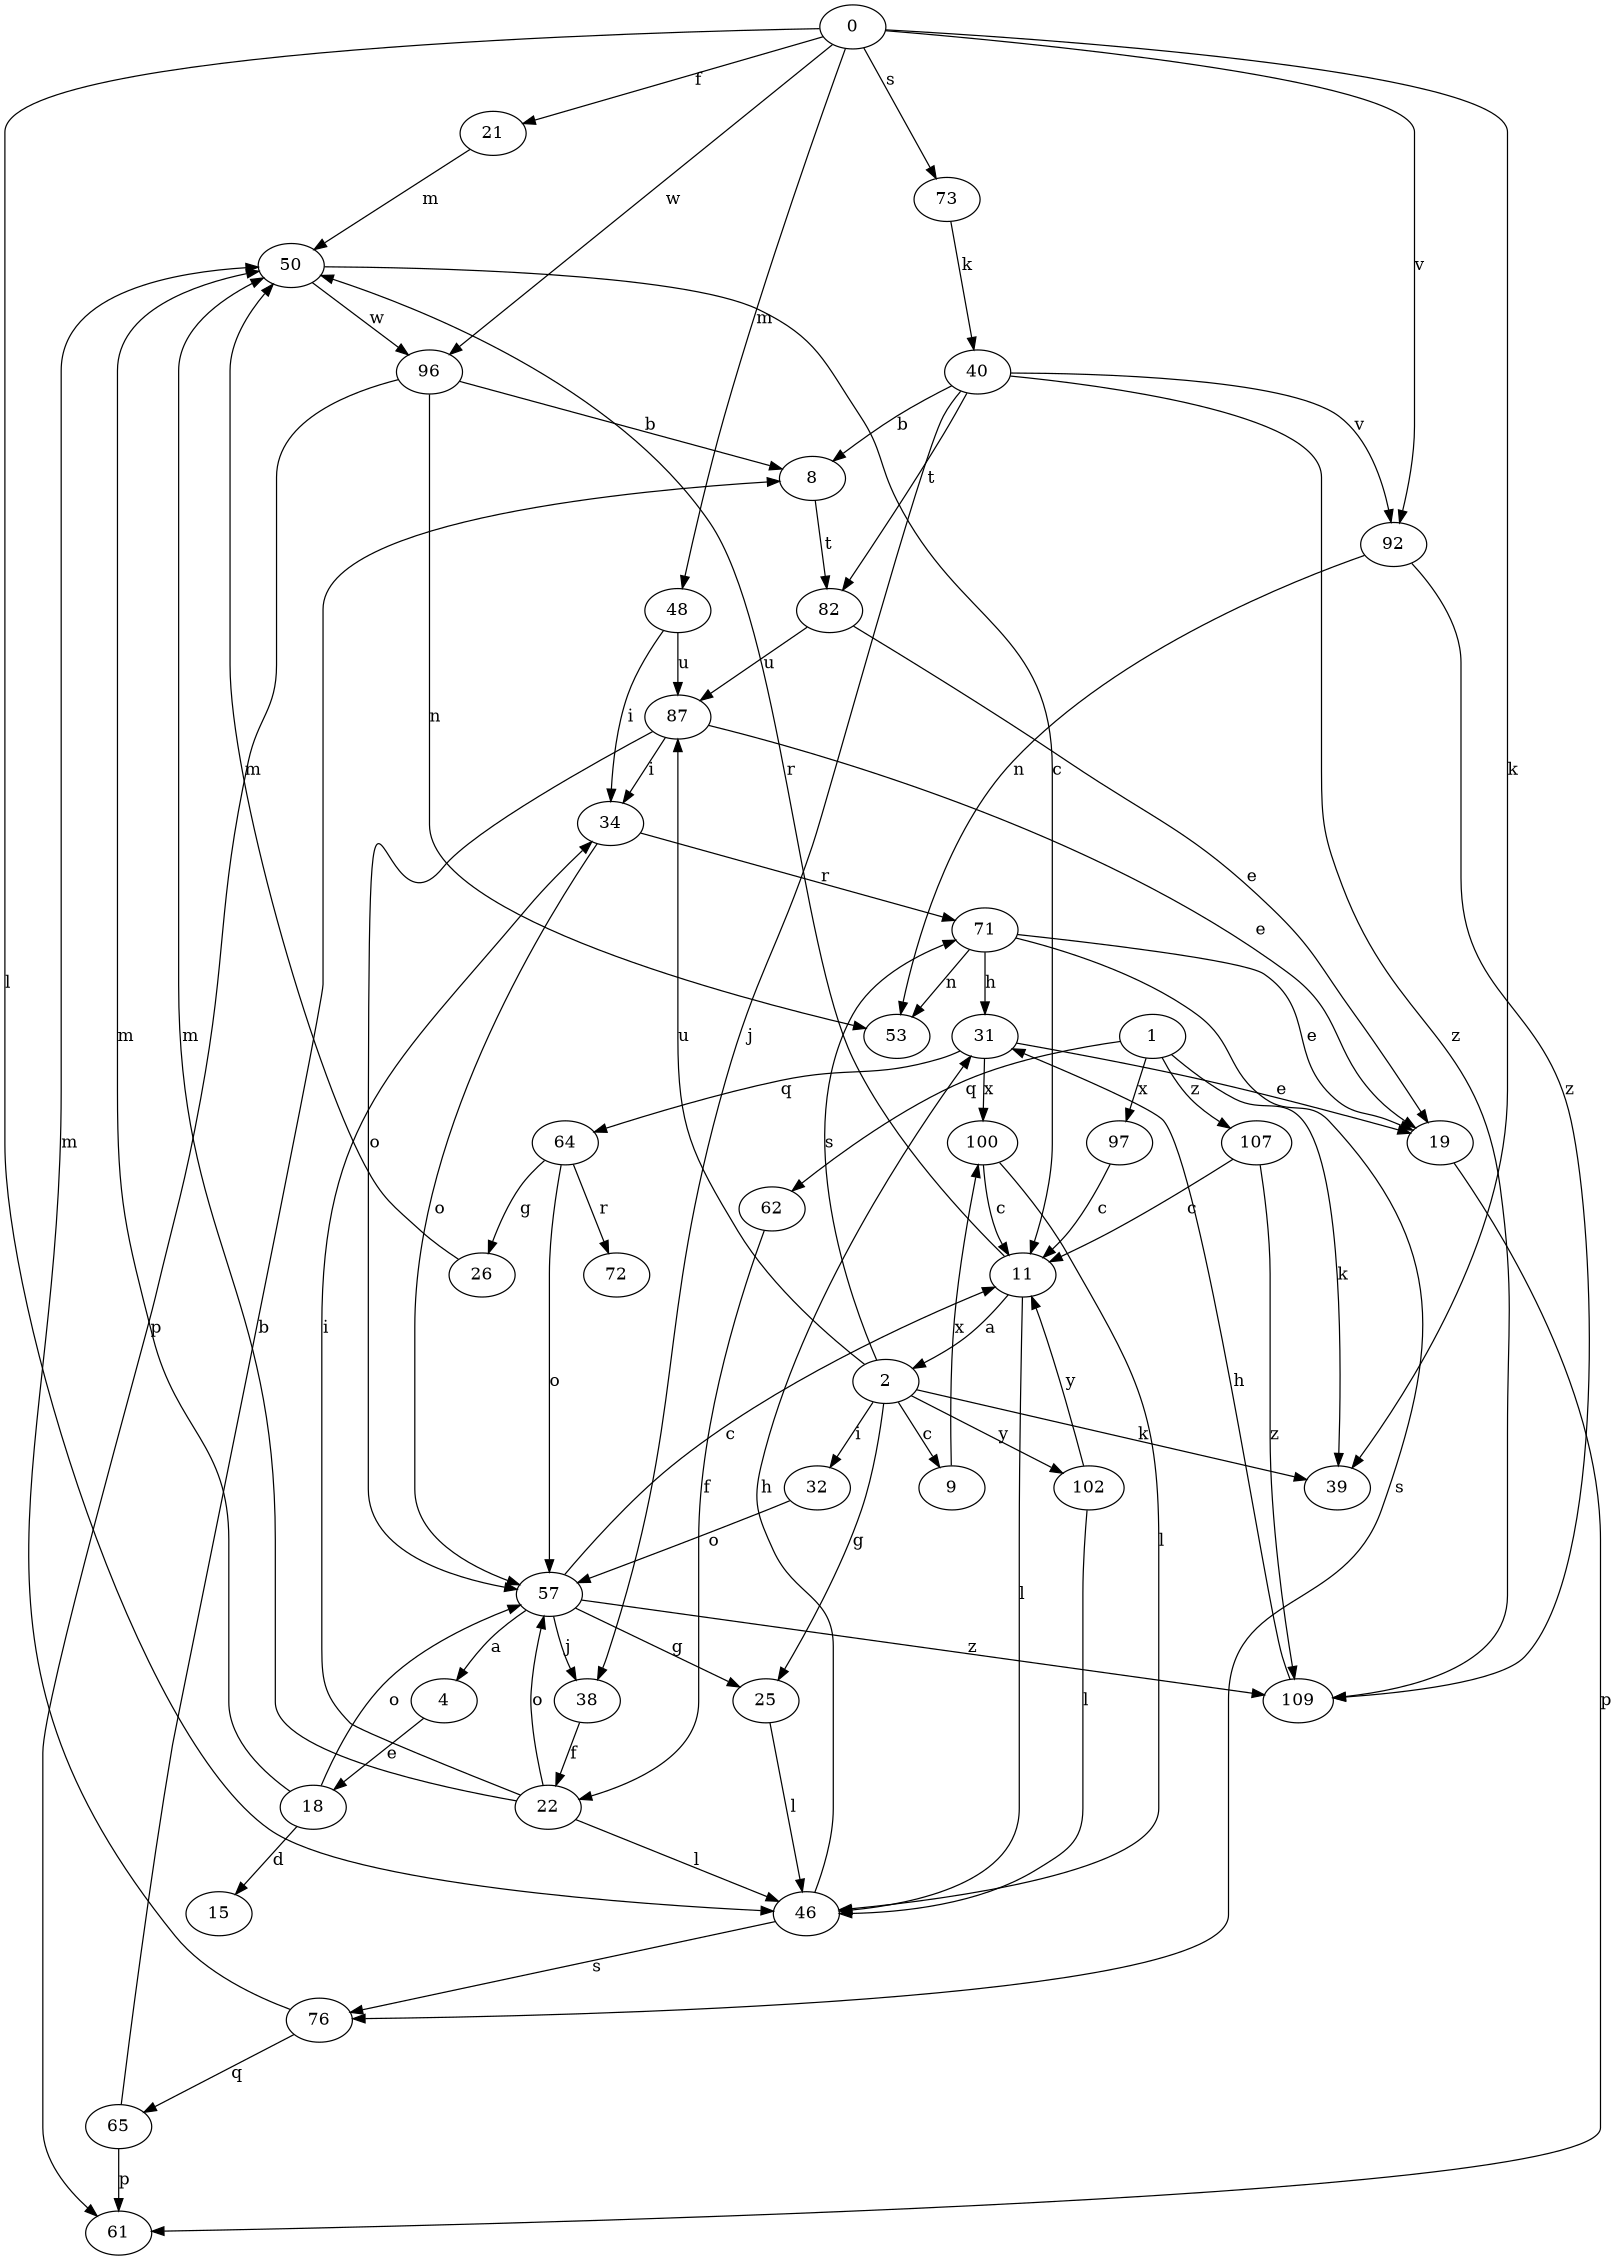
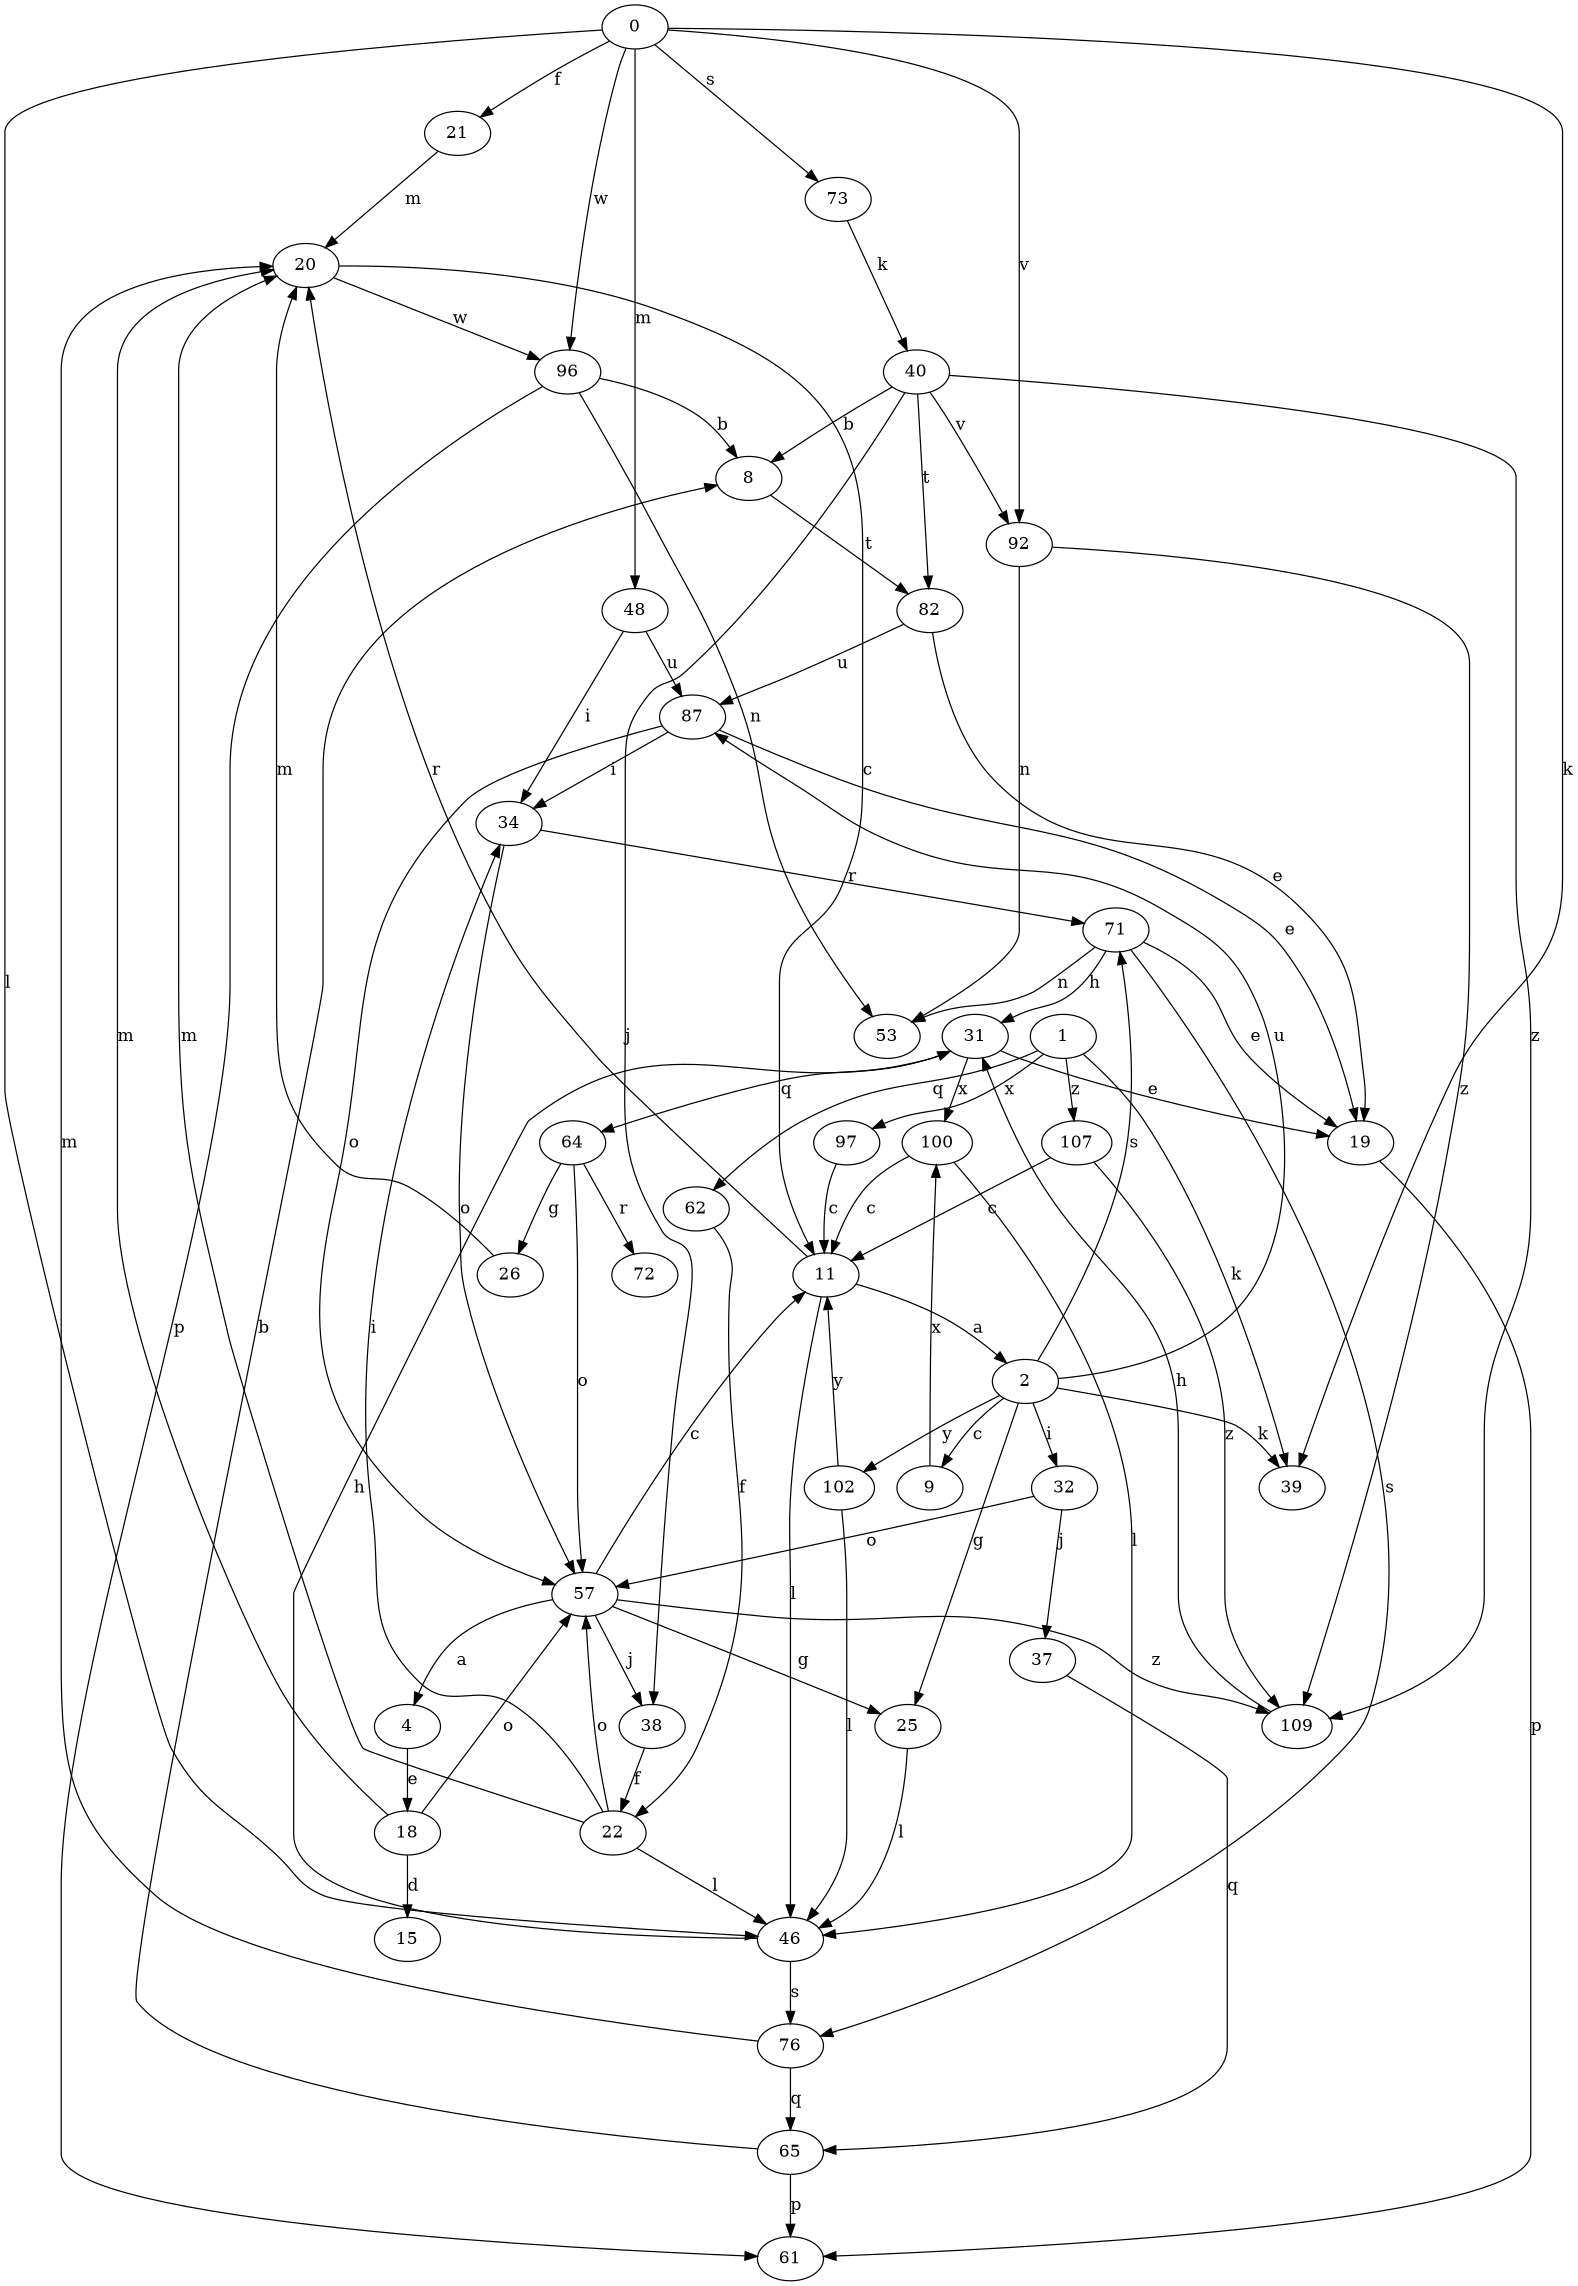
(291, 266) -> (306, 266)
none -> (1043, 1660)
